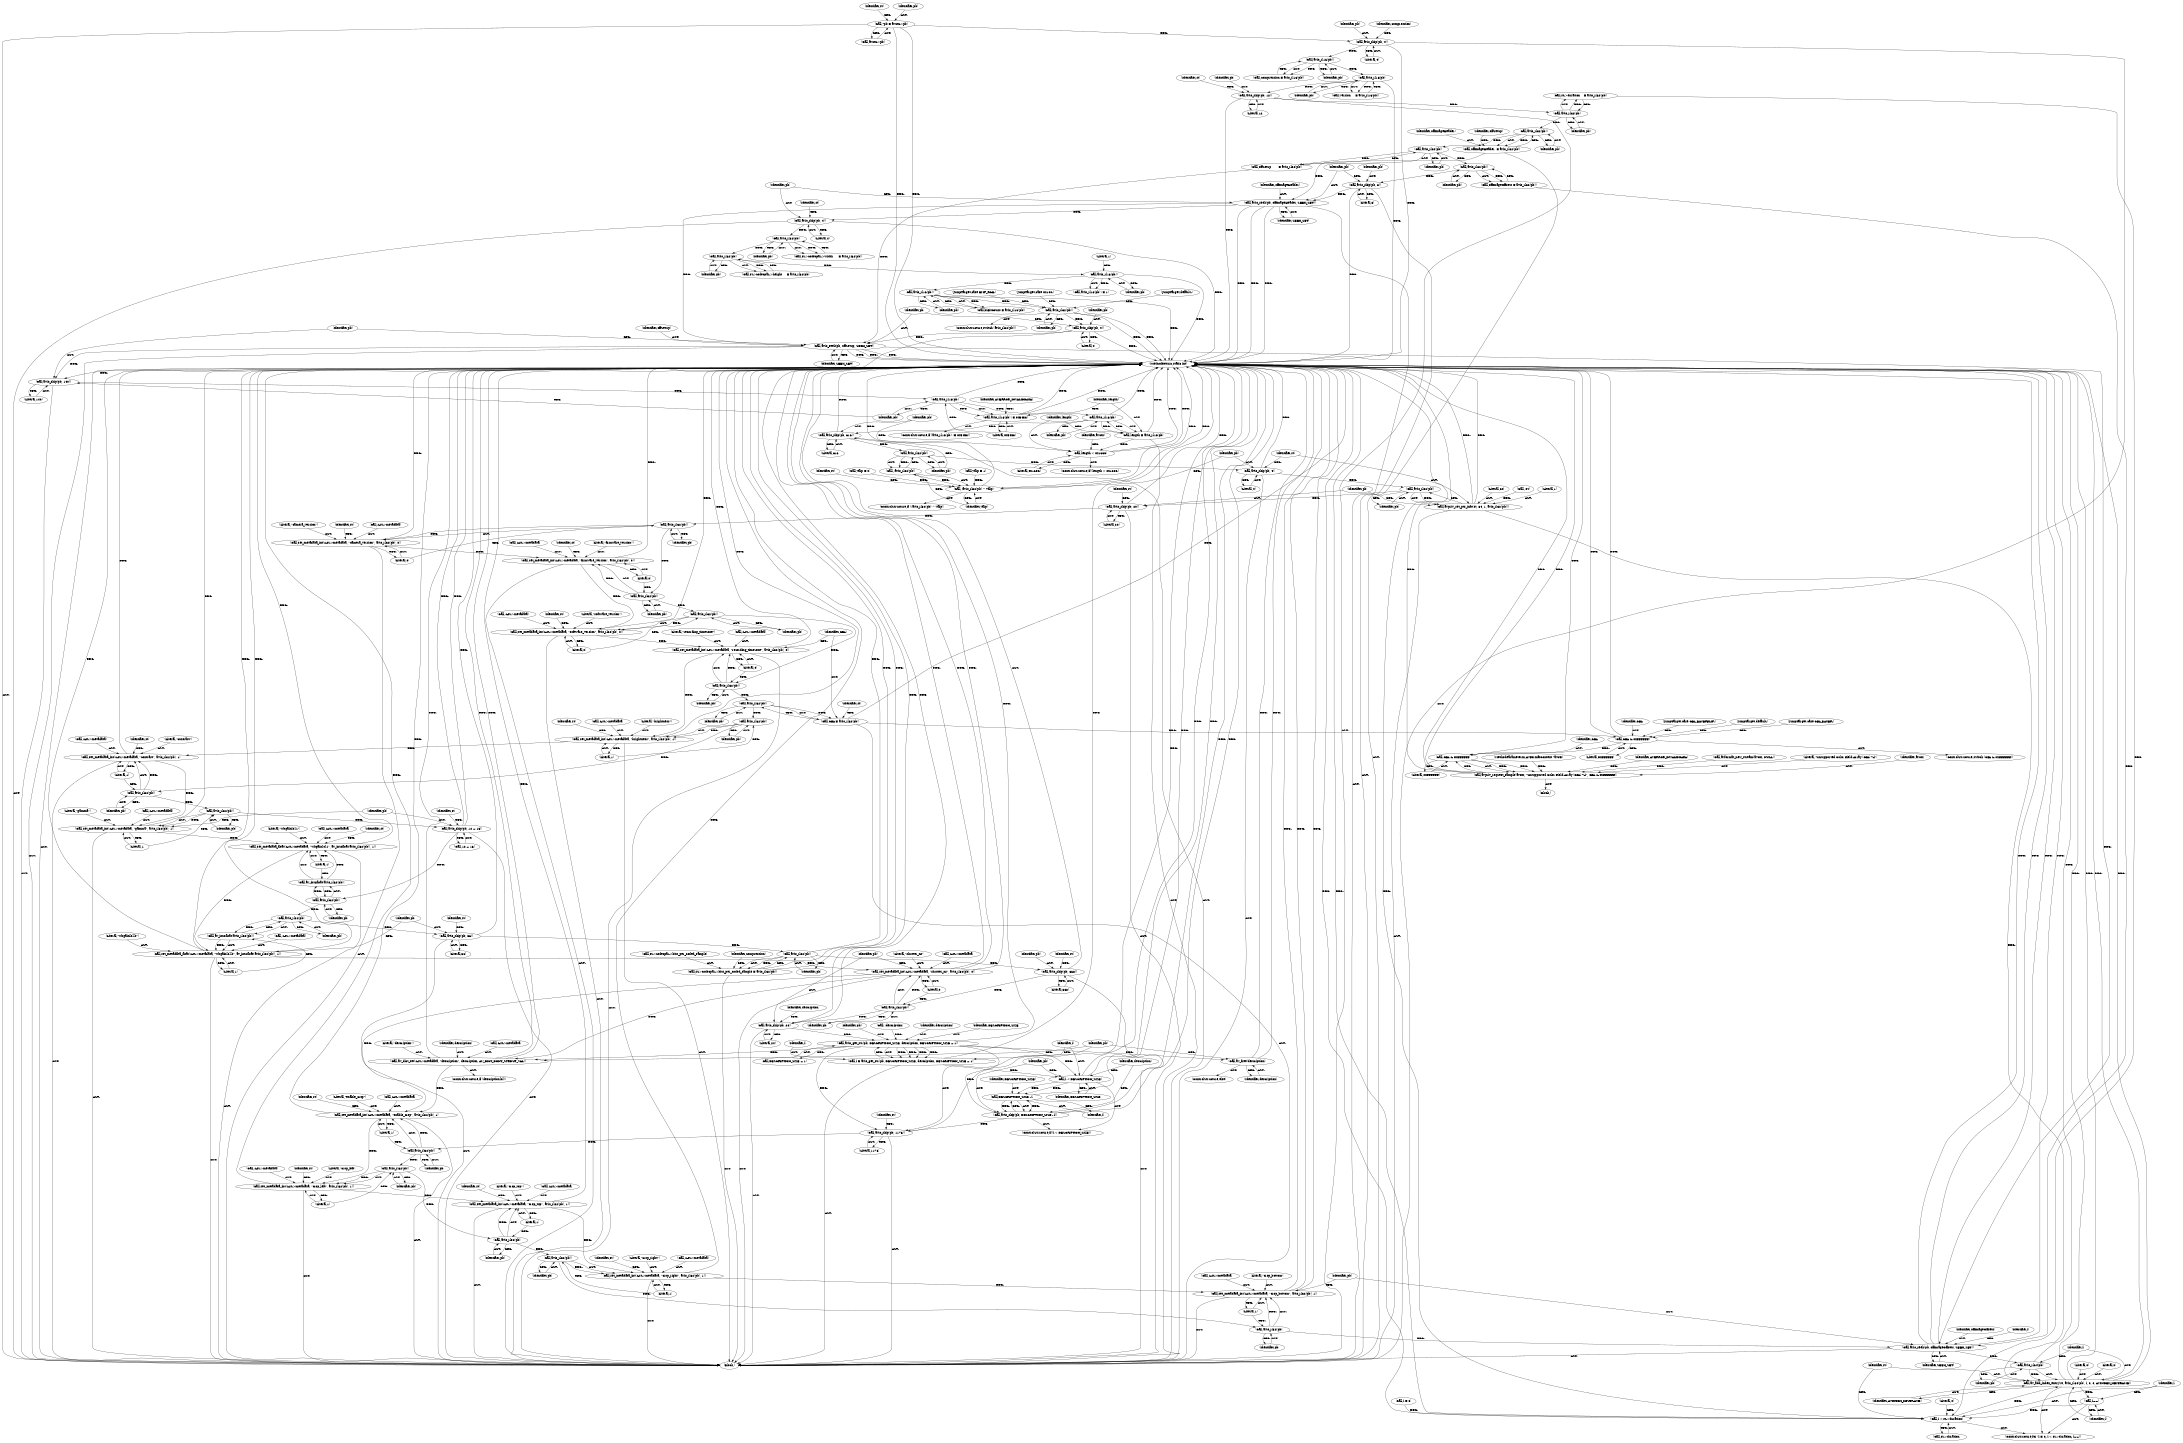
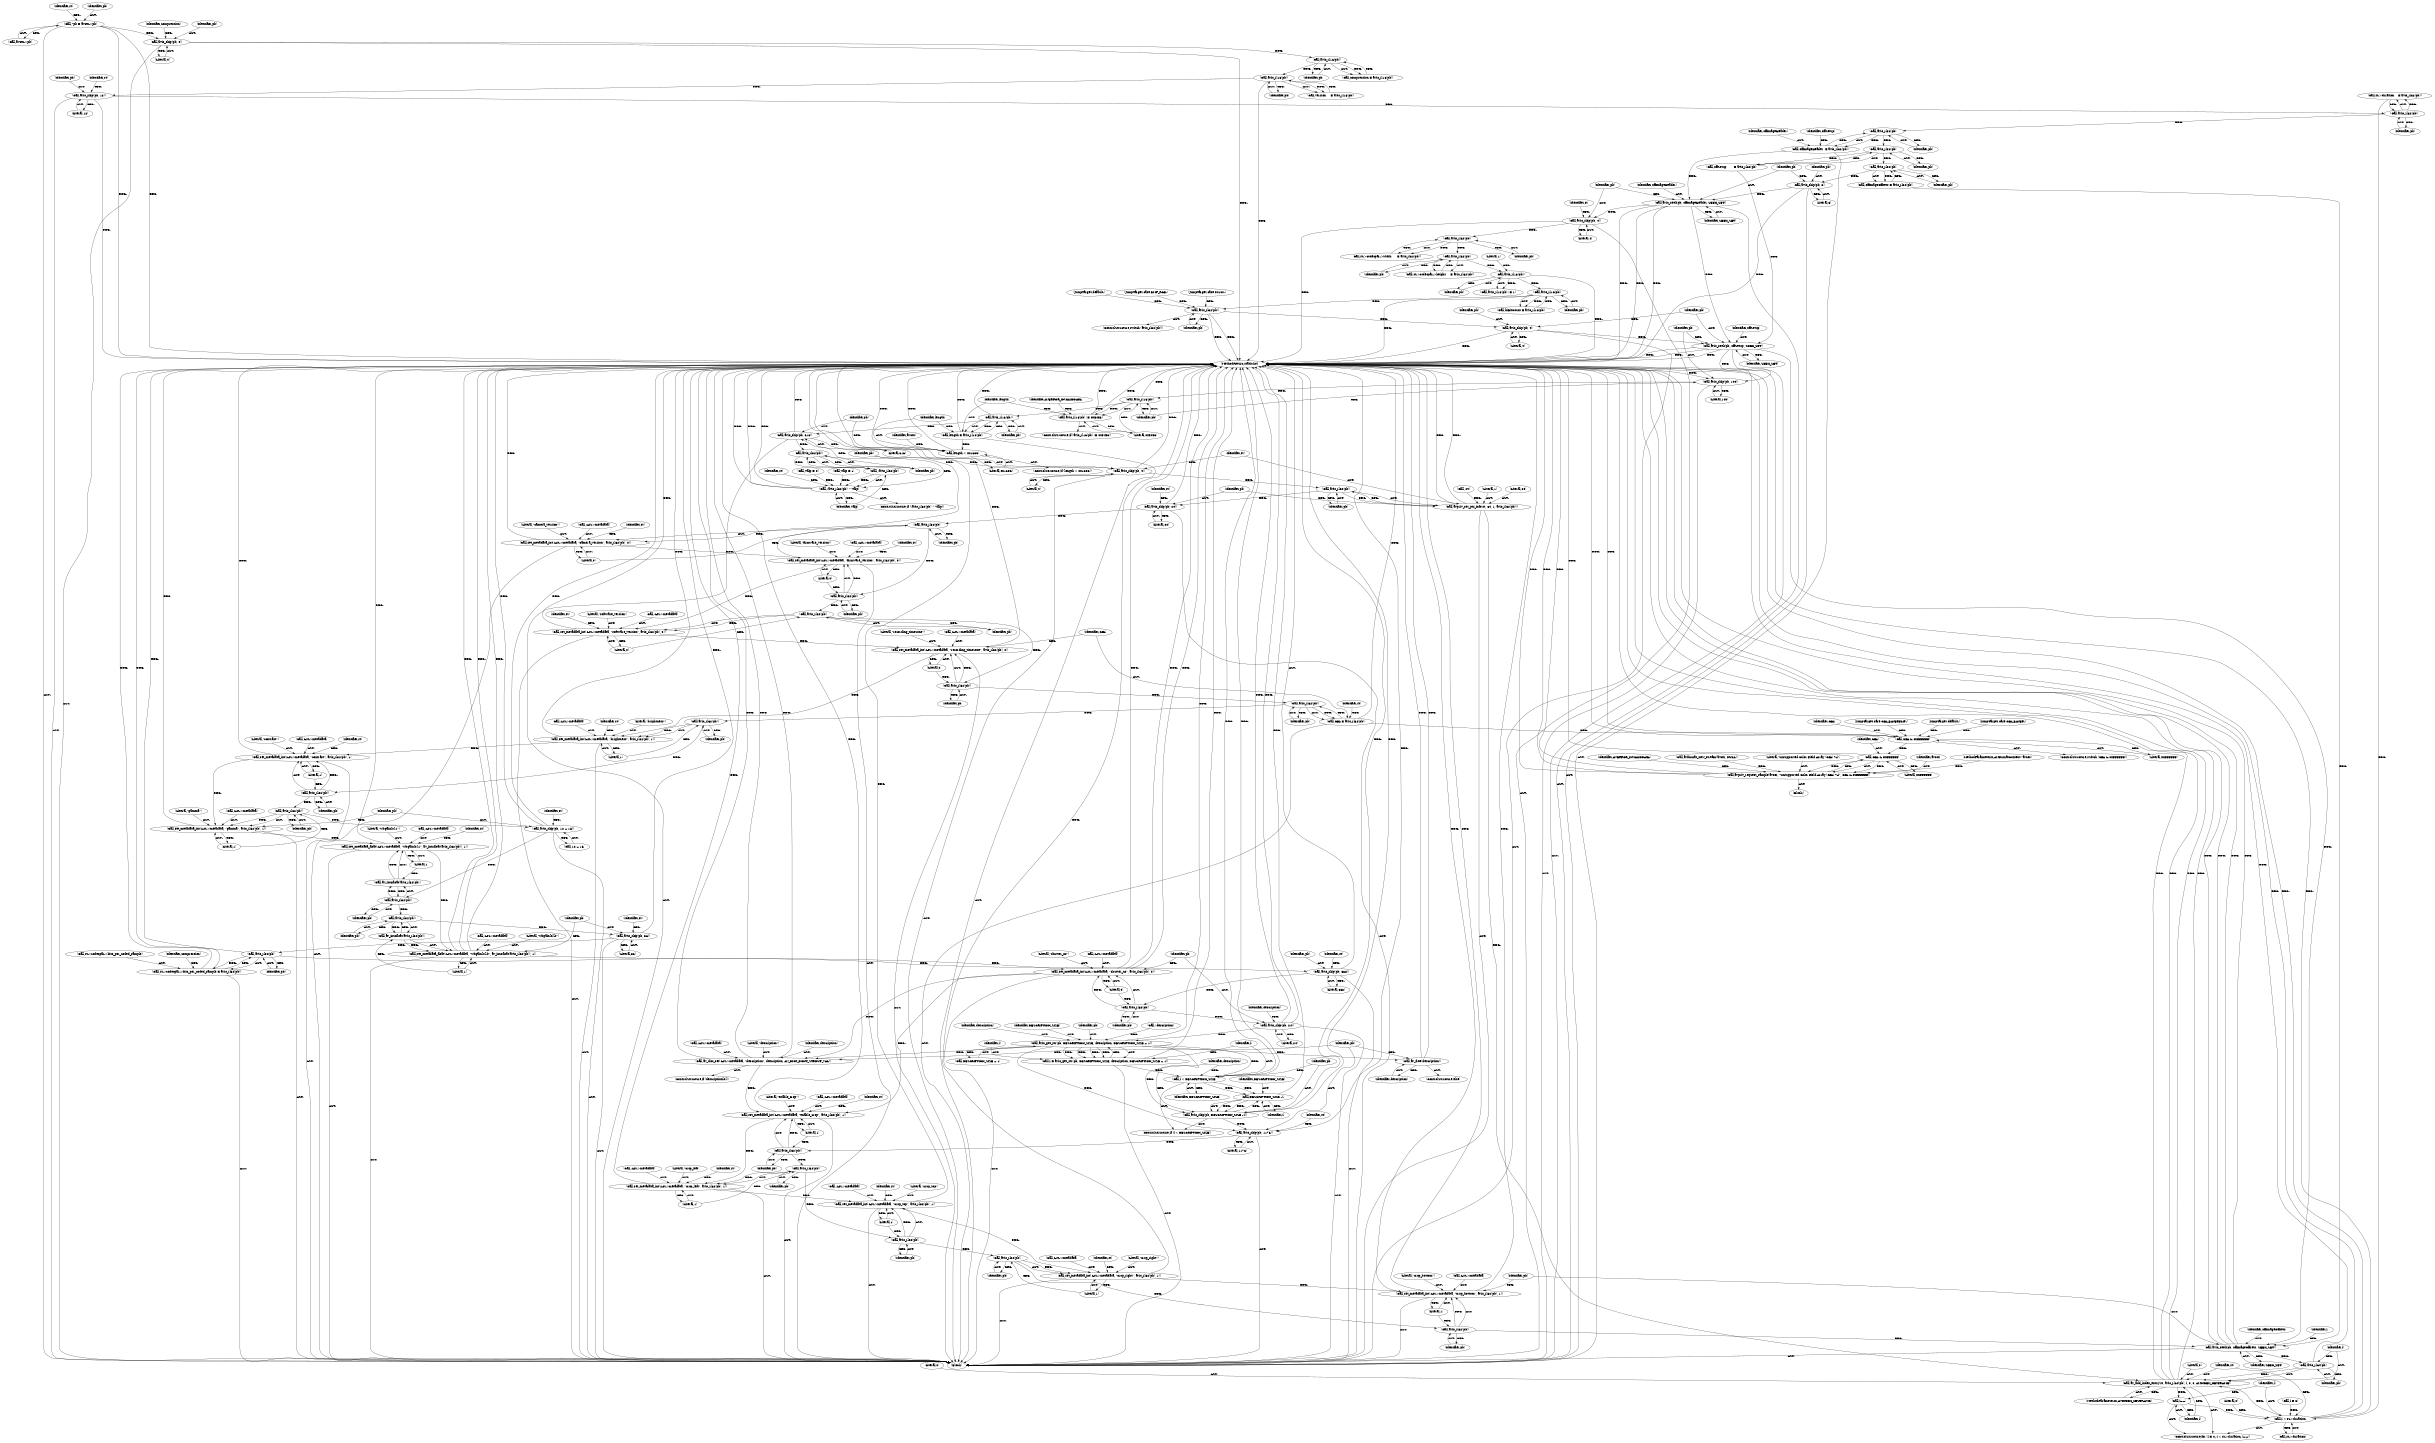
(1169, 801) -> (1400, 730)
(1897, 1401) -> (2119, 1401)
